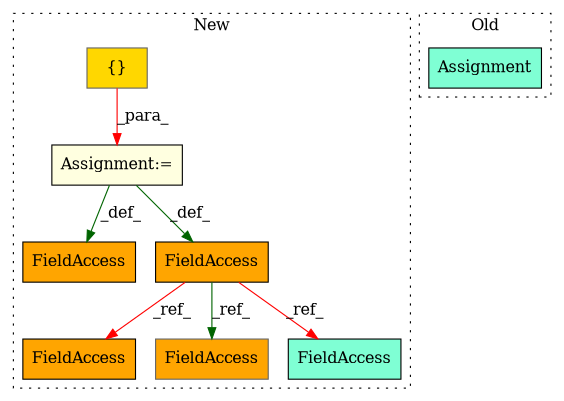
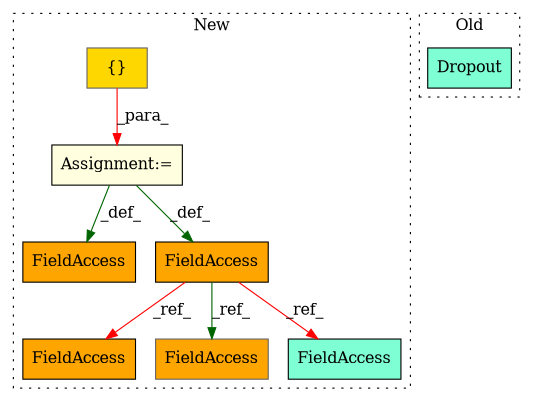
(485, 68) -> (470, 68)
